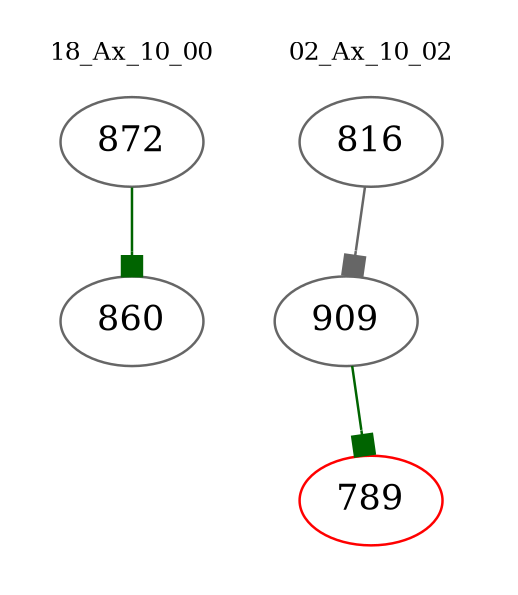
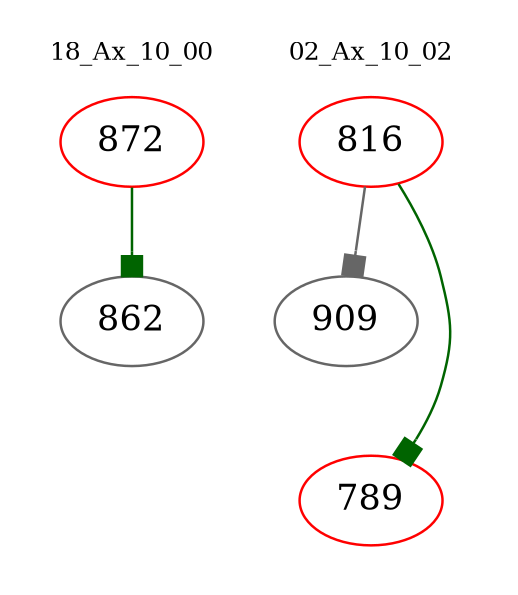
(132, 142) -> (132, 142)
(371, 142) -> (371, 142)
(132, 321) -> (132, 321)
(357, 398) -> (448, 310)
